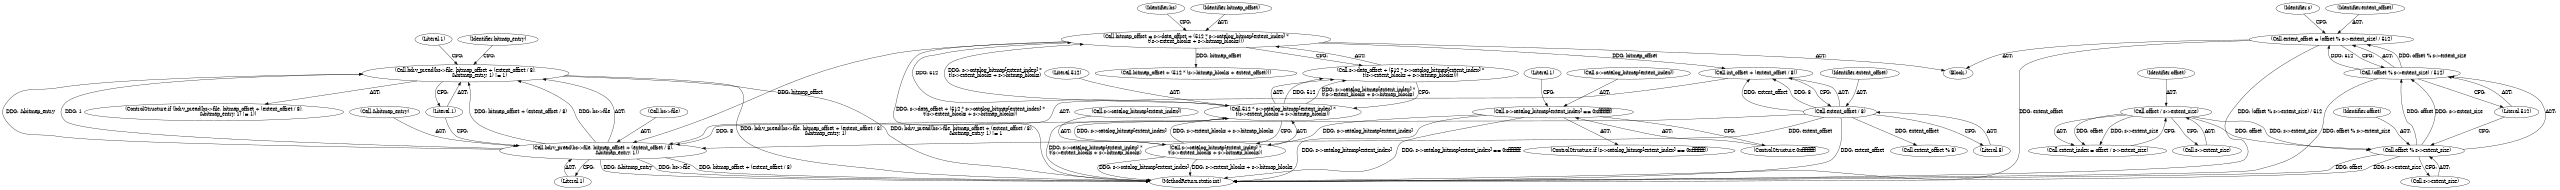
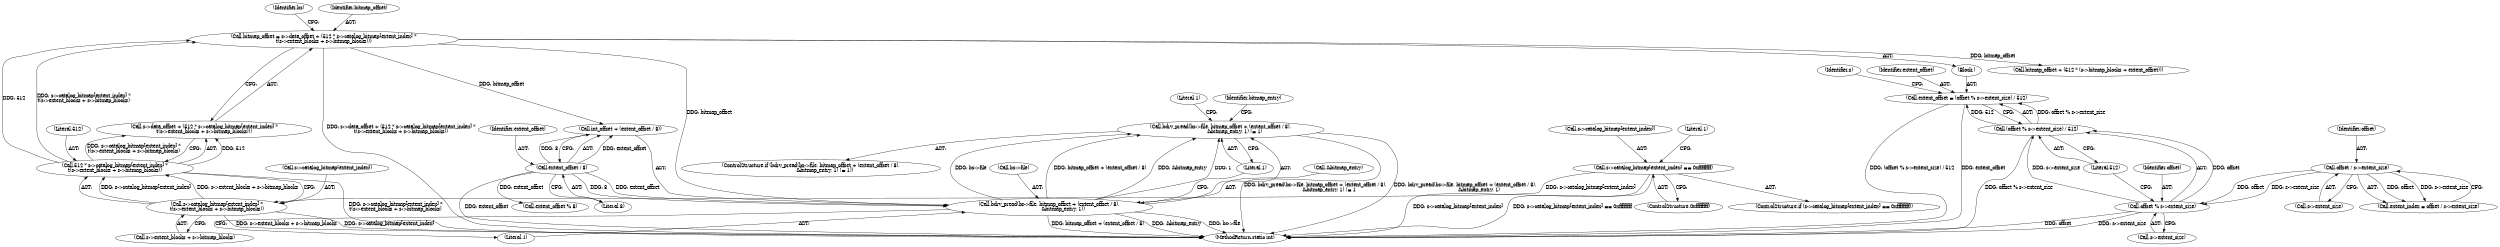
(2108, 44) -> (1967, 83)
none -> (184, 238)
